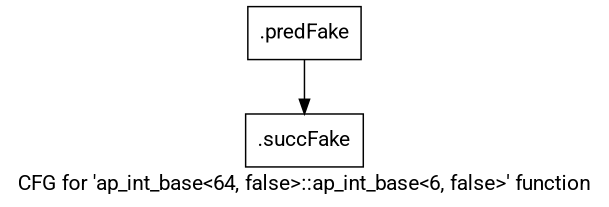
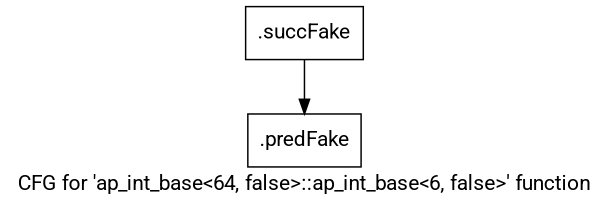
(304, 80) -> (304, 80)
